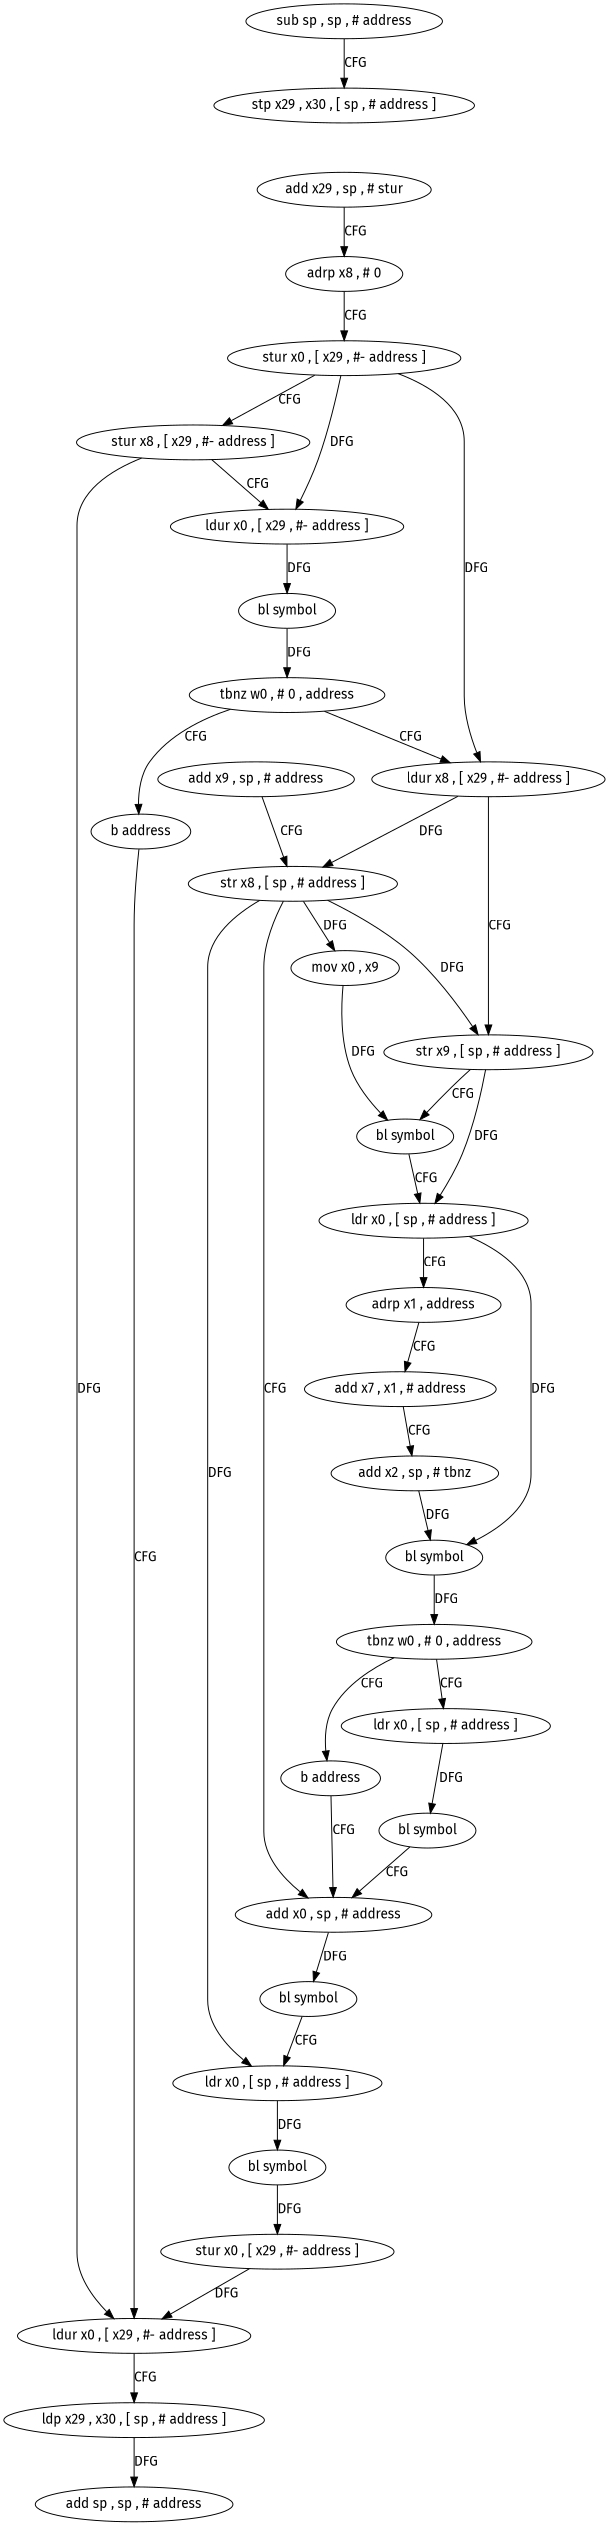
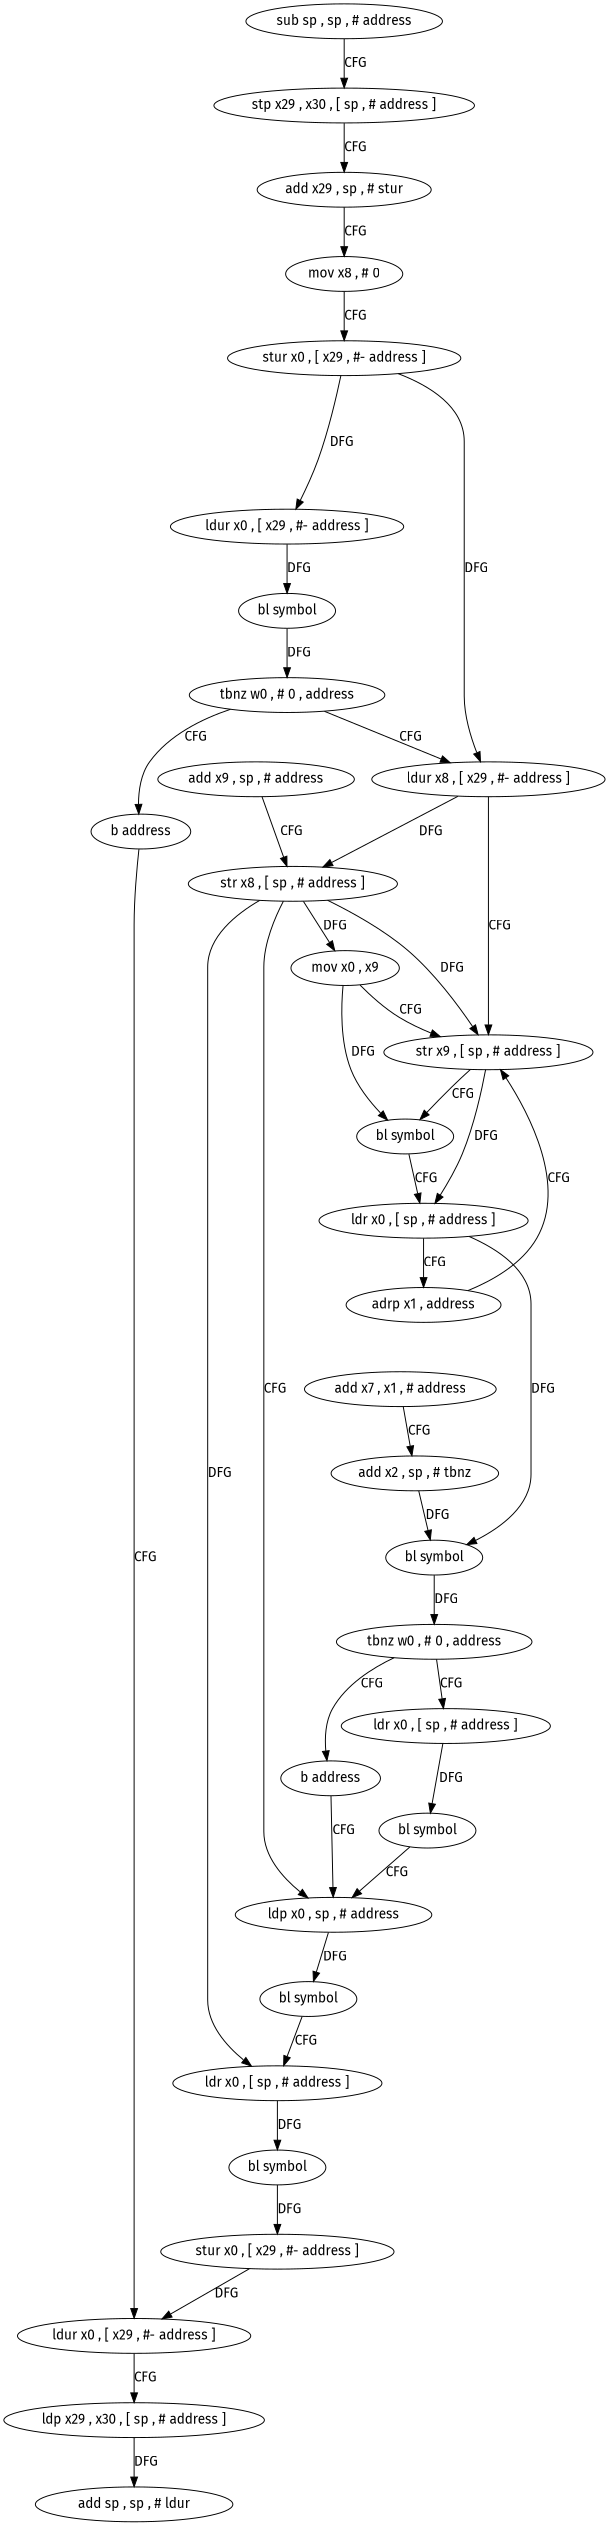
none -> (344, 143)
(344, 274) -> (344, 274)
(193, 442) -> none
none -> (393, 1013)
(413, 1342) -> (548, 1198)
(334, 1915) -> (334, 1915)
(134, 2504) -> (134, 2504)
